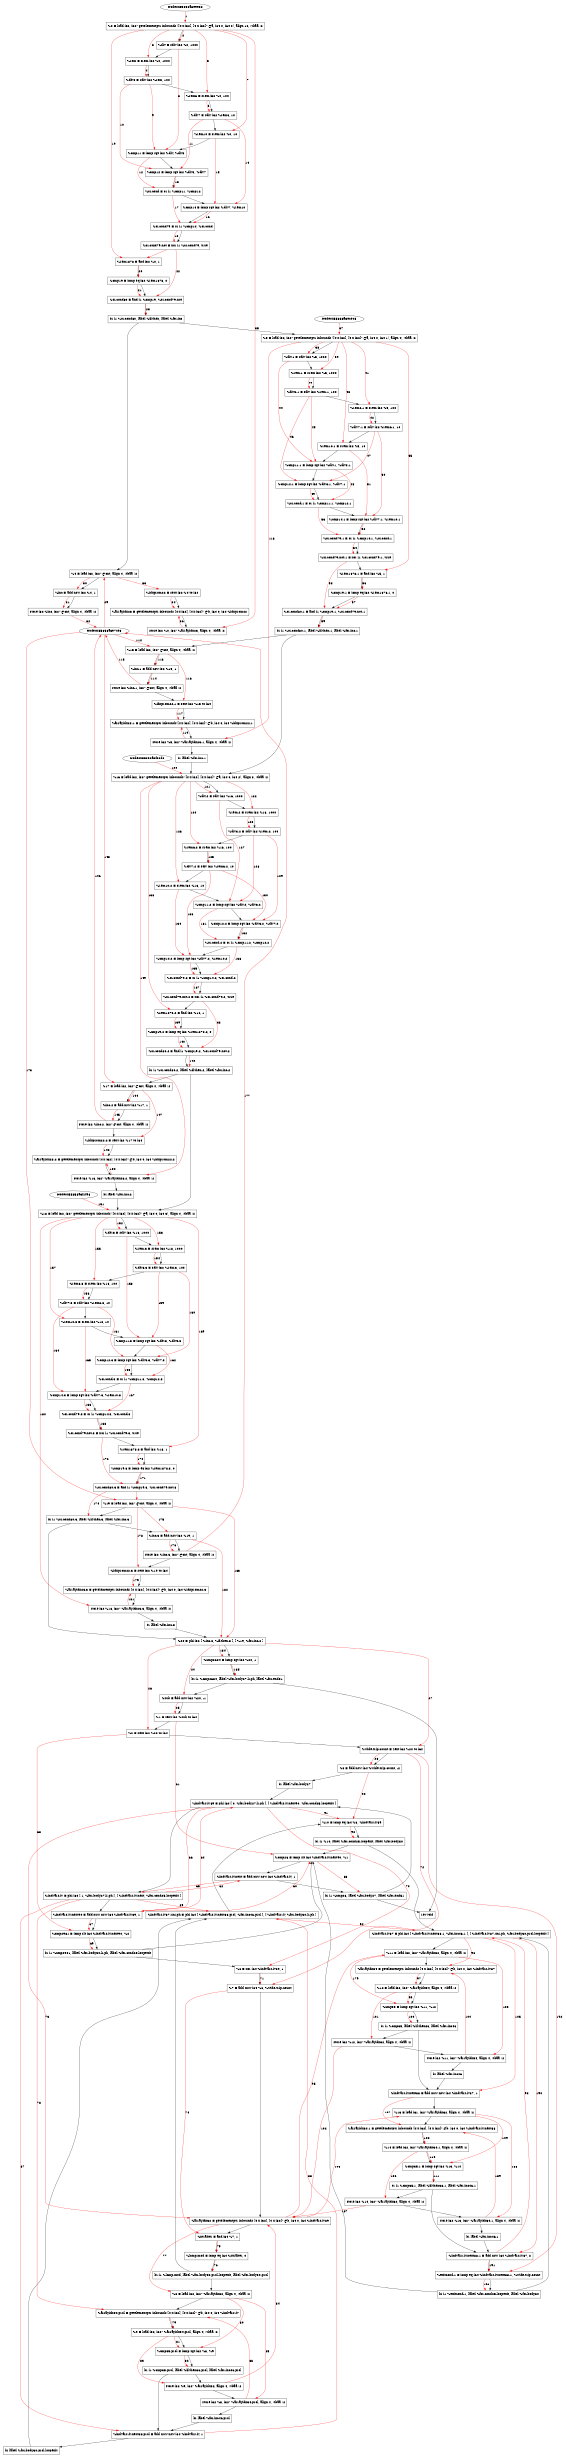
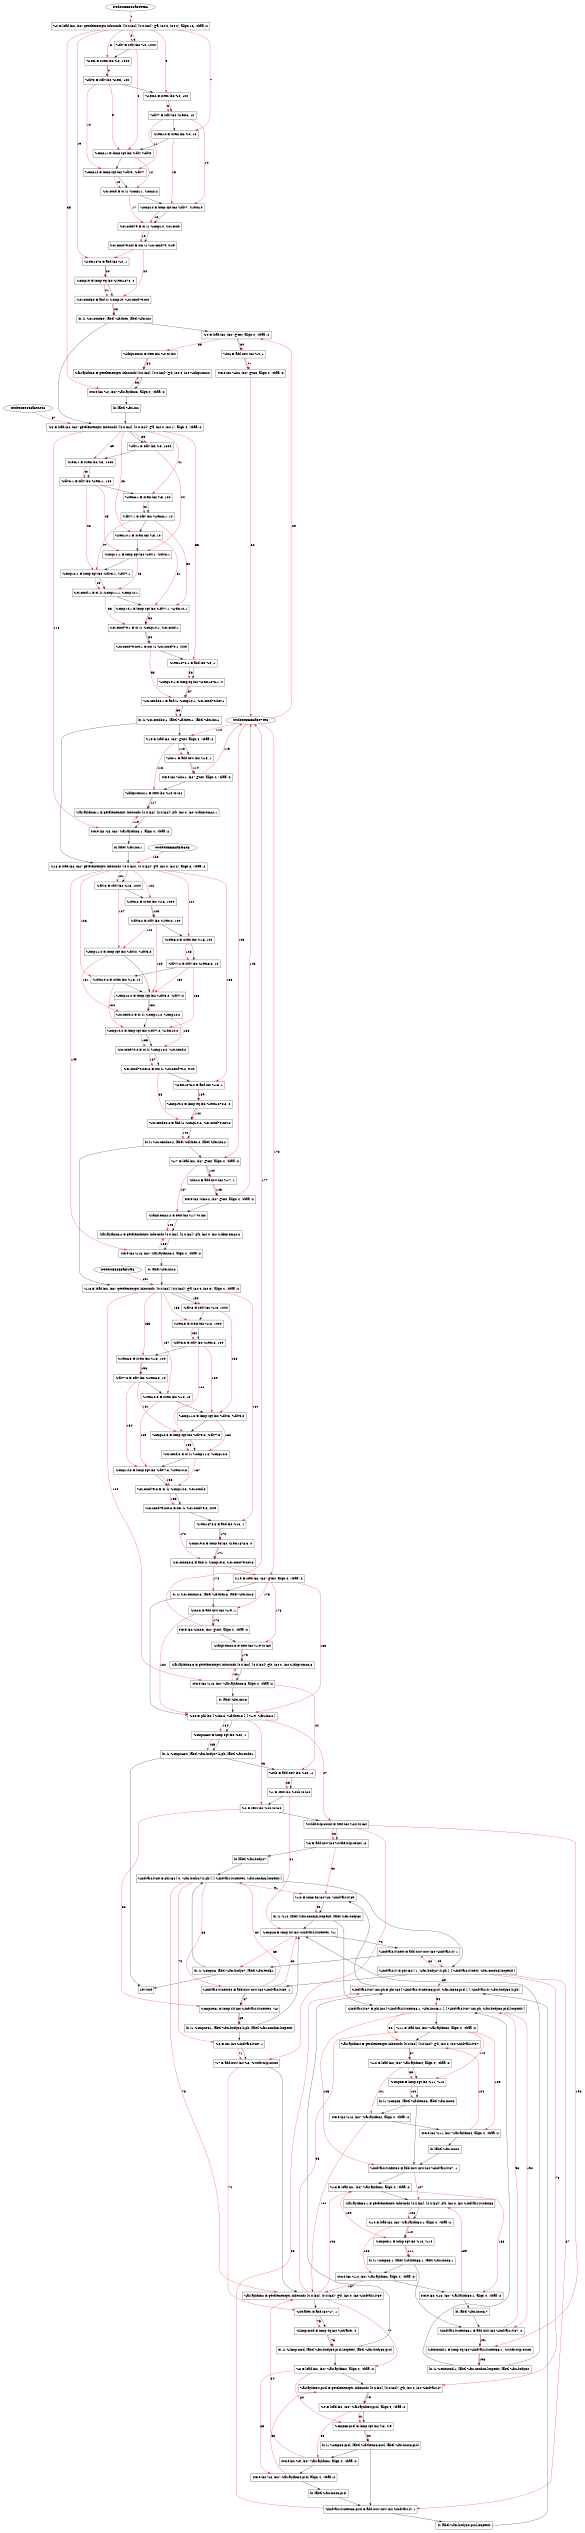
none -> (126, 408)
(205, 896) -> (132, 987)
(190, 1070) -> (186, 1142)
(193, 1665) -> (315, 1714)
(483, 2237) -> (472, 2312)
